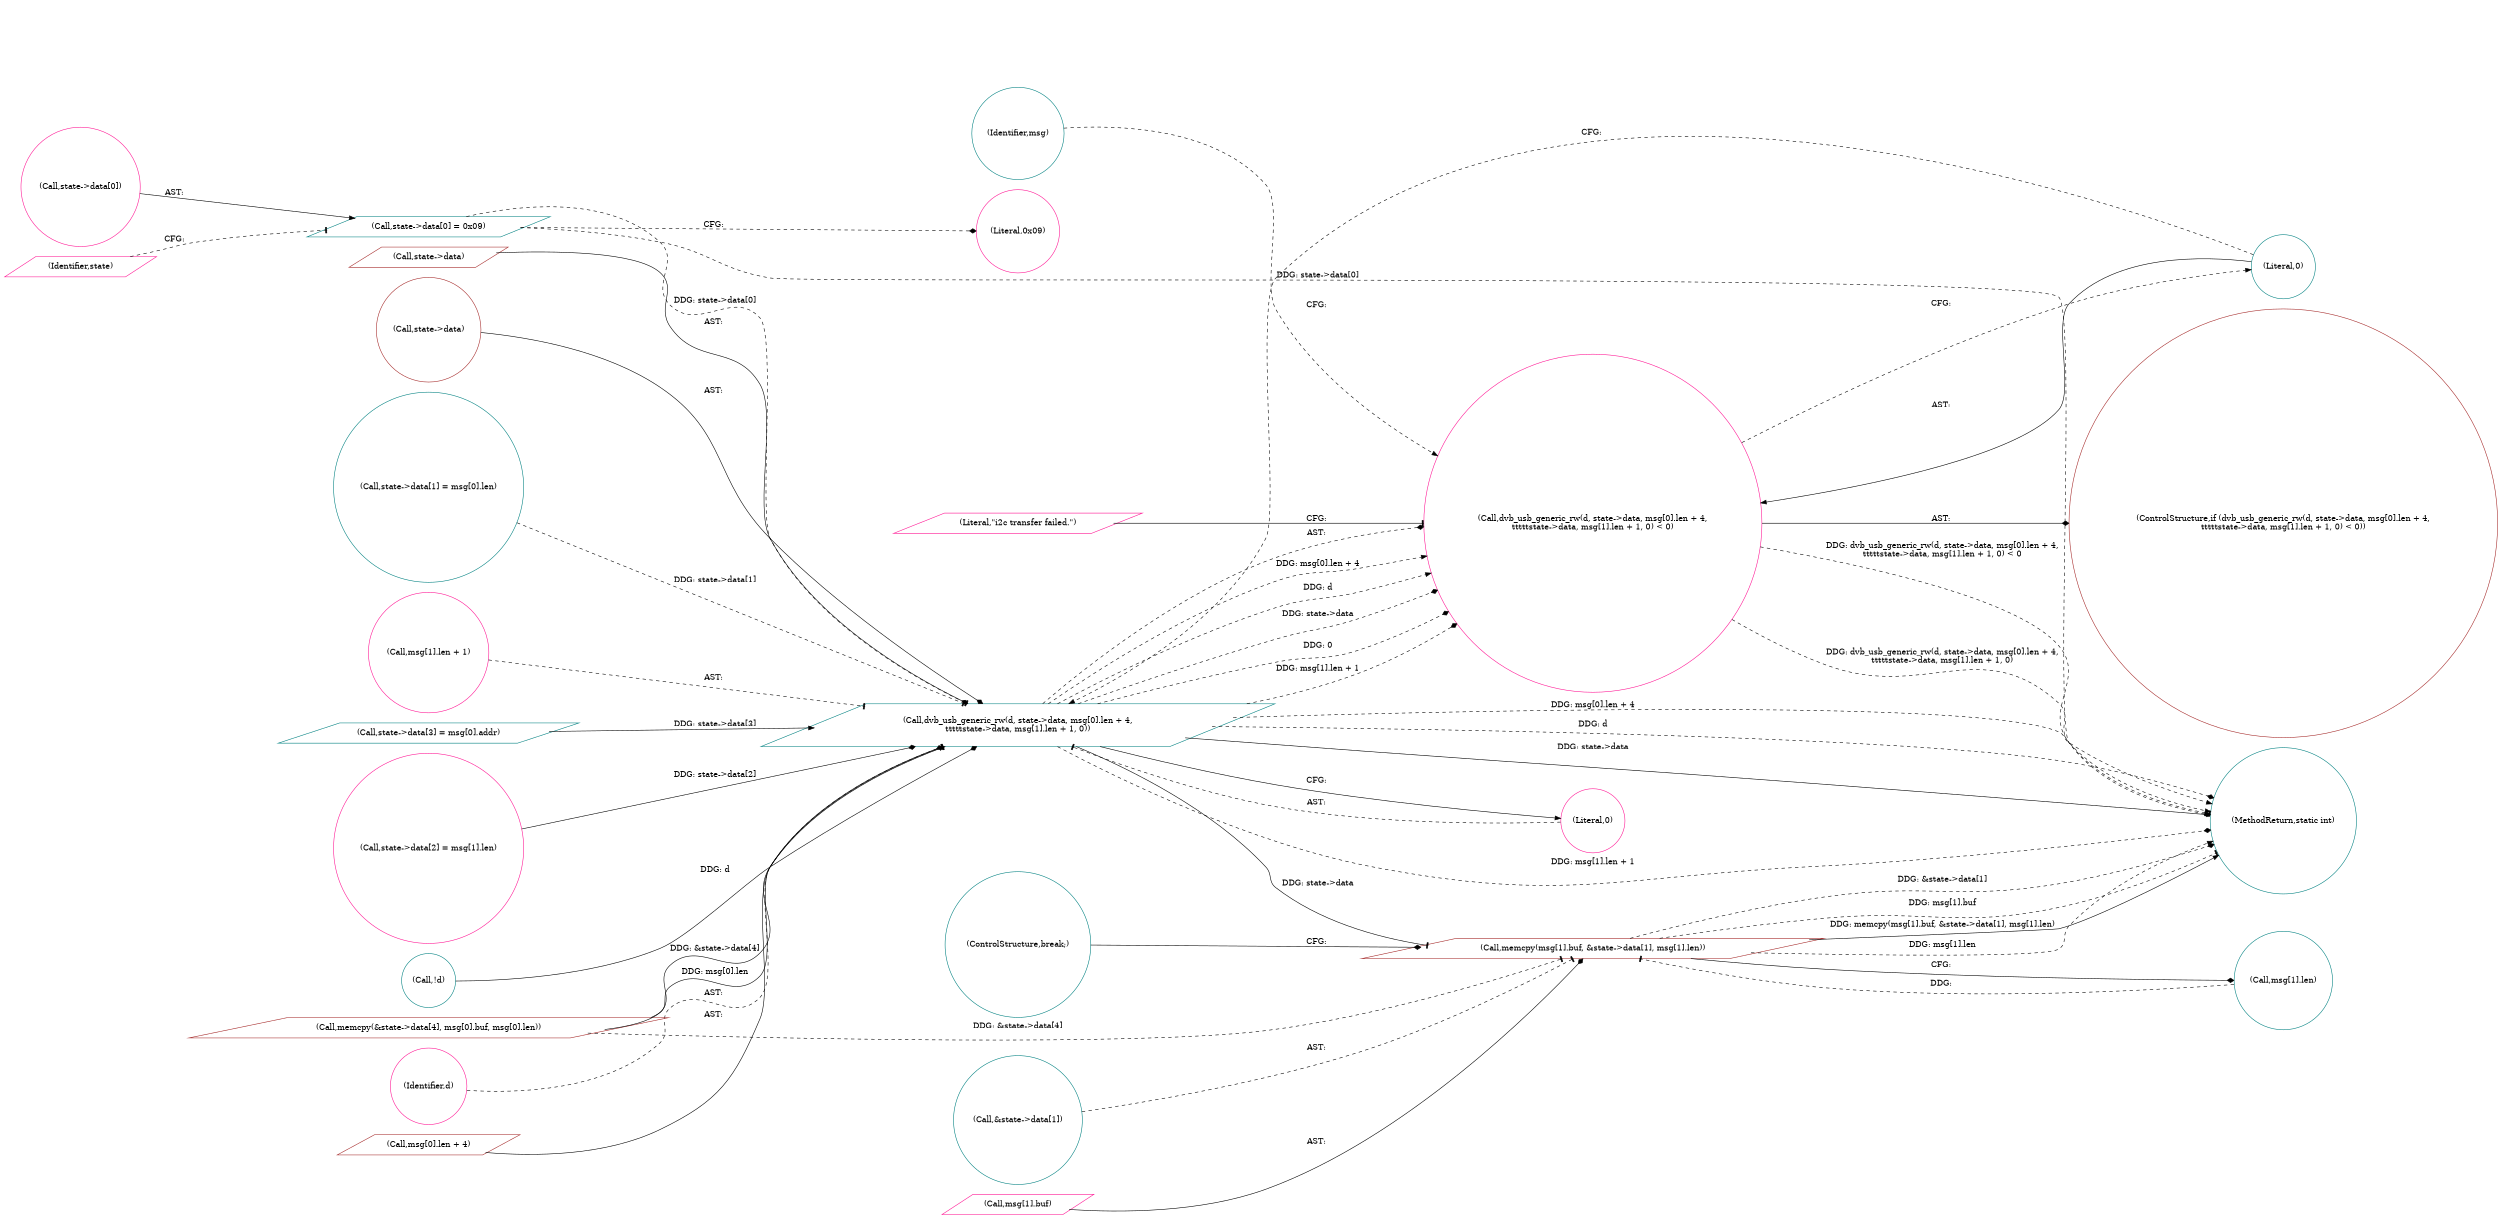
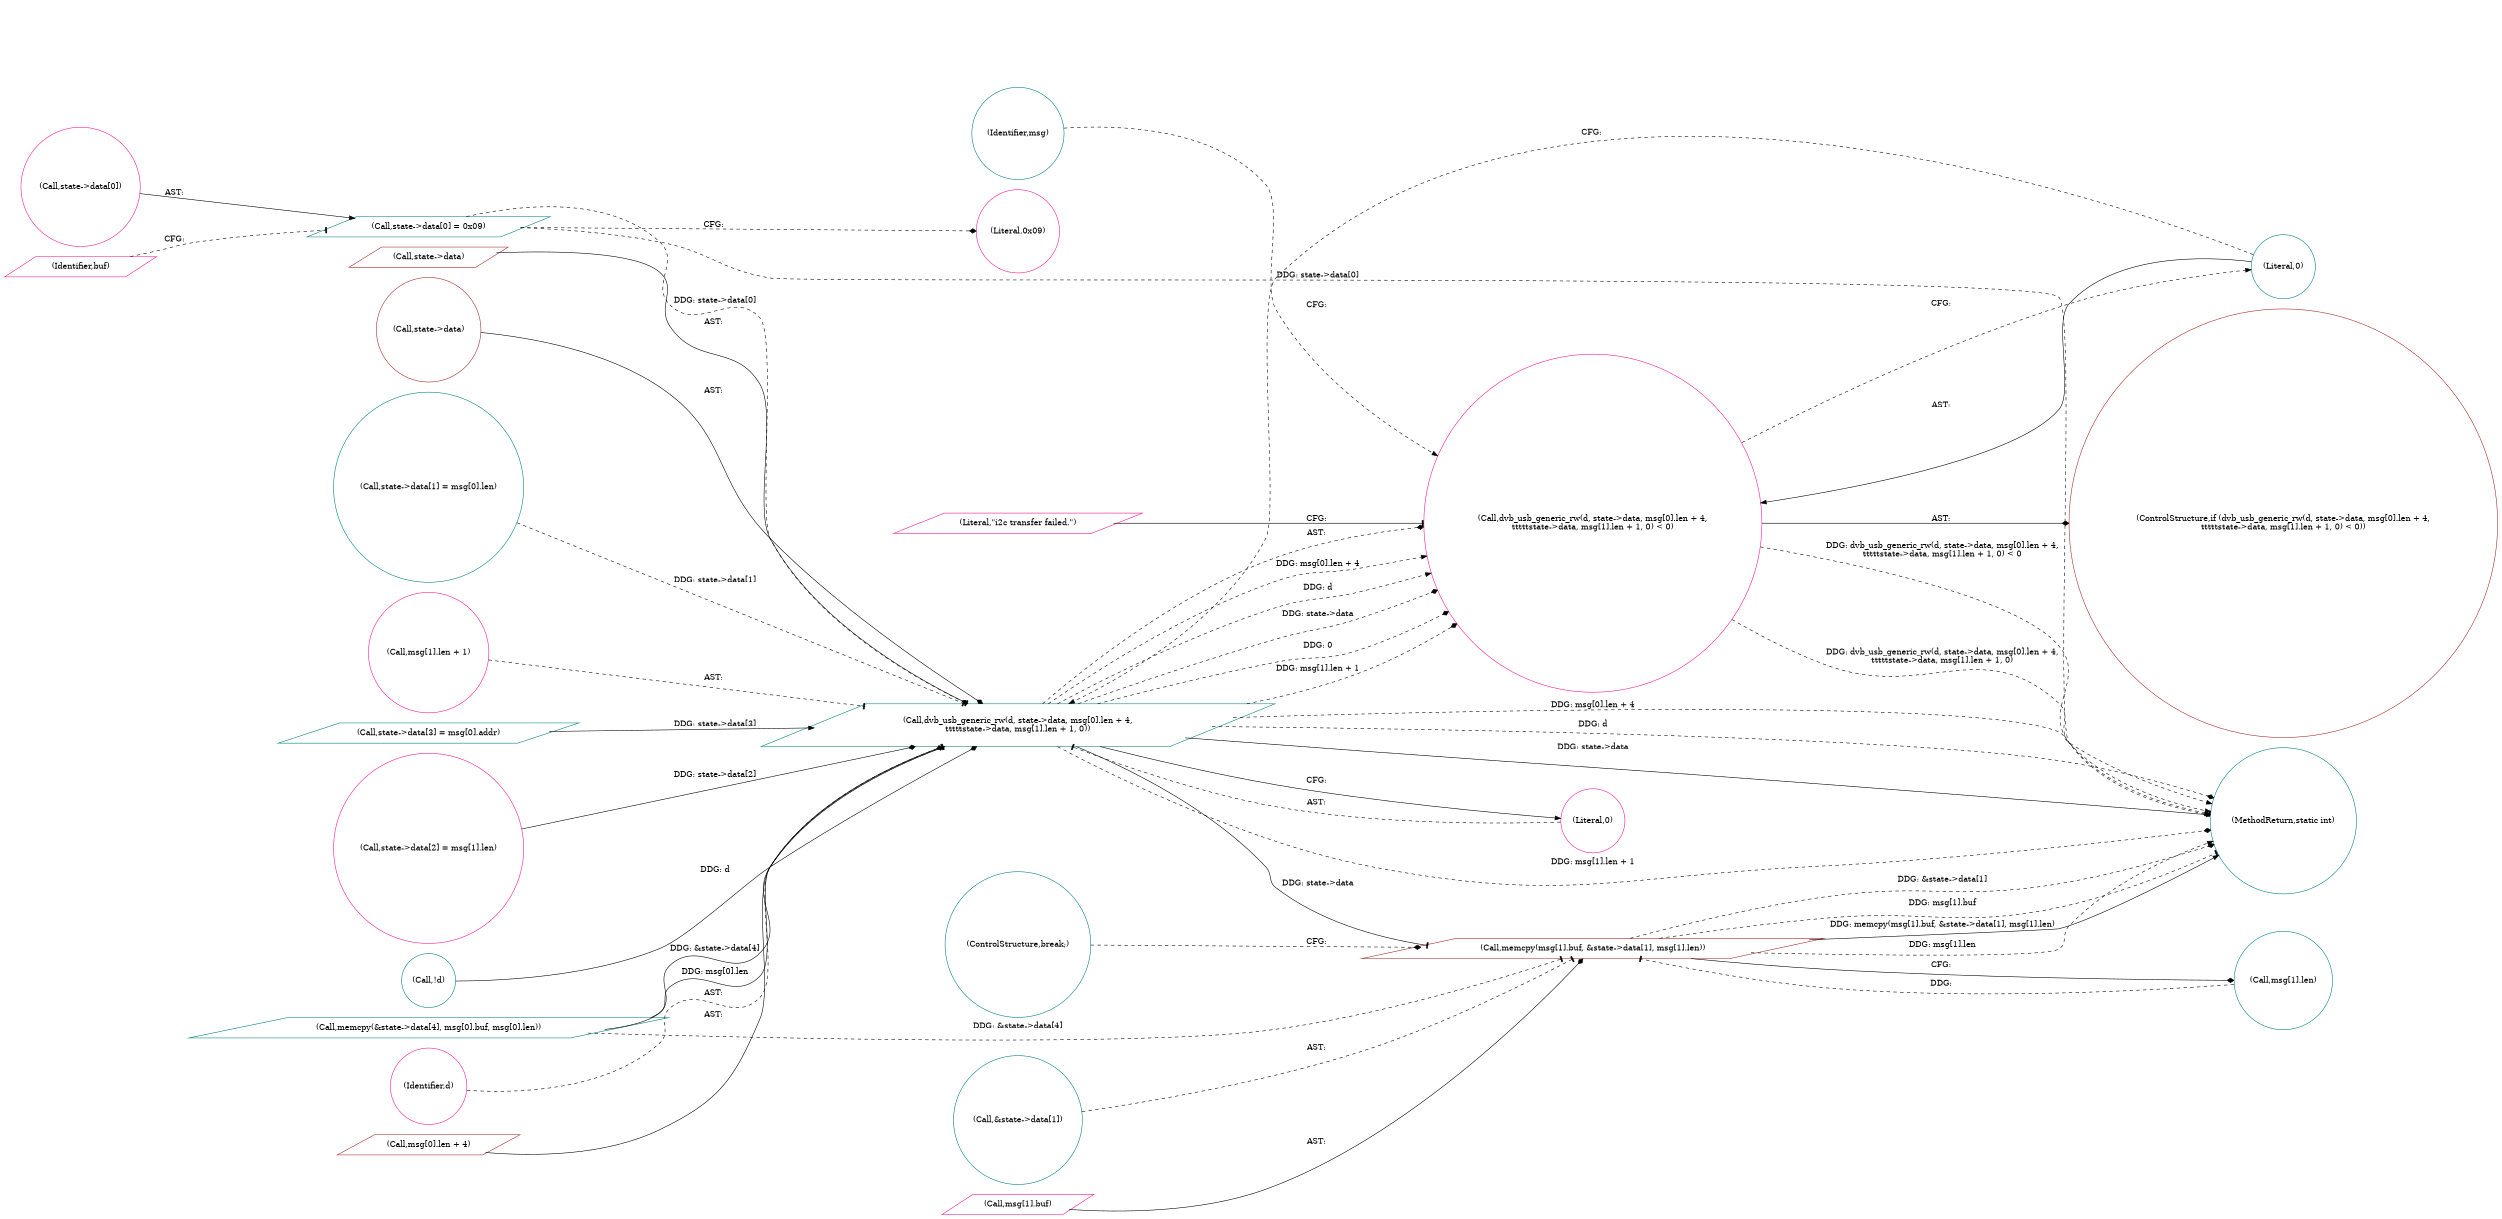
(81, 267) -> (81, 267)
(1252, 946) -> (1252, 946)
(429, 1028) -> (429, 1028)
